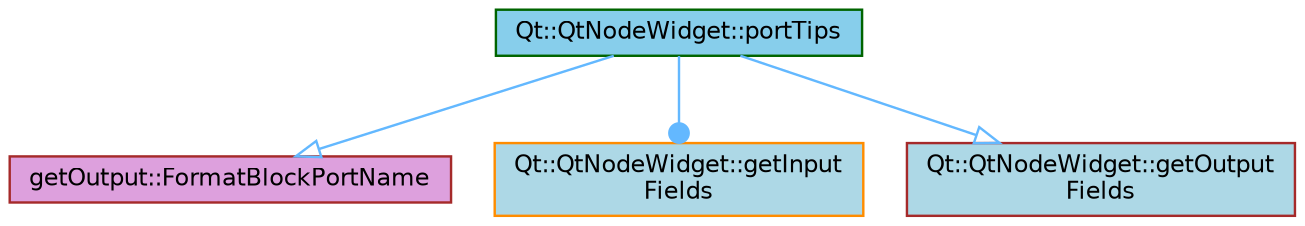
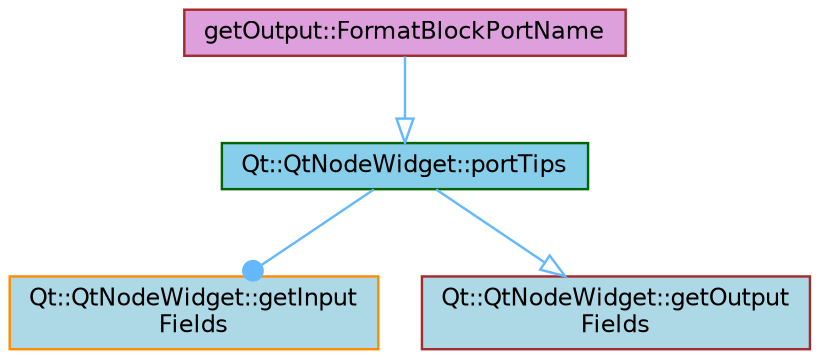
(466, 102) -> (405, 87)
